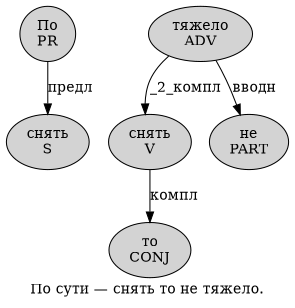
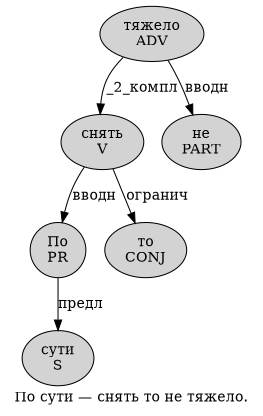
(48, 142) -> (58, 358)
none -> (72, 189)
(174, 196) -> (158, 196)
